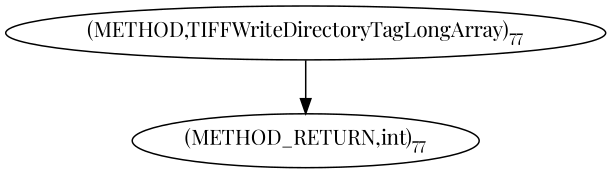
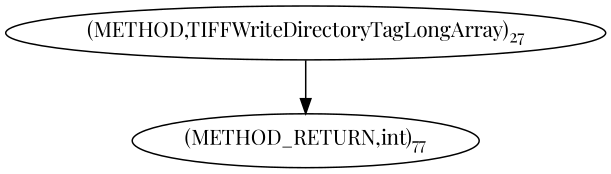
(517, 31) -> (517, 31)
